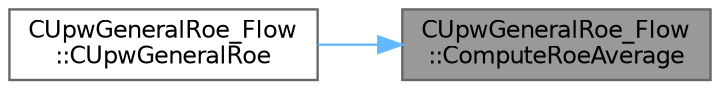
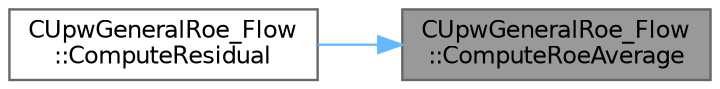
(164, 45) -> (164, 45)
